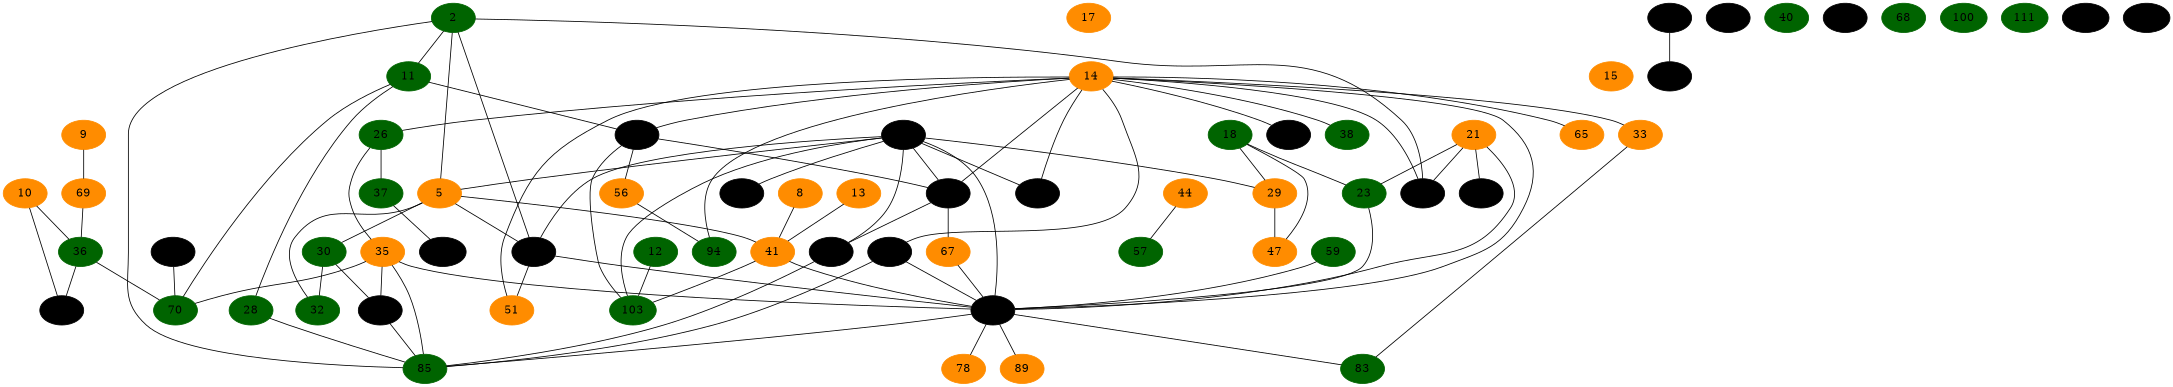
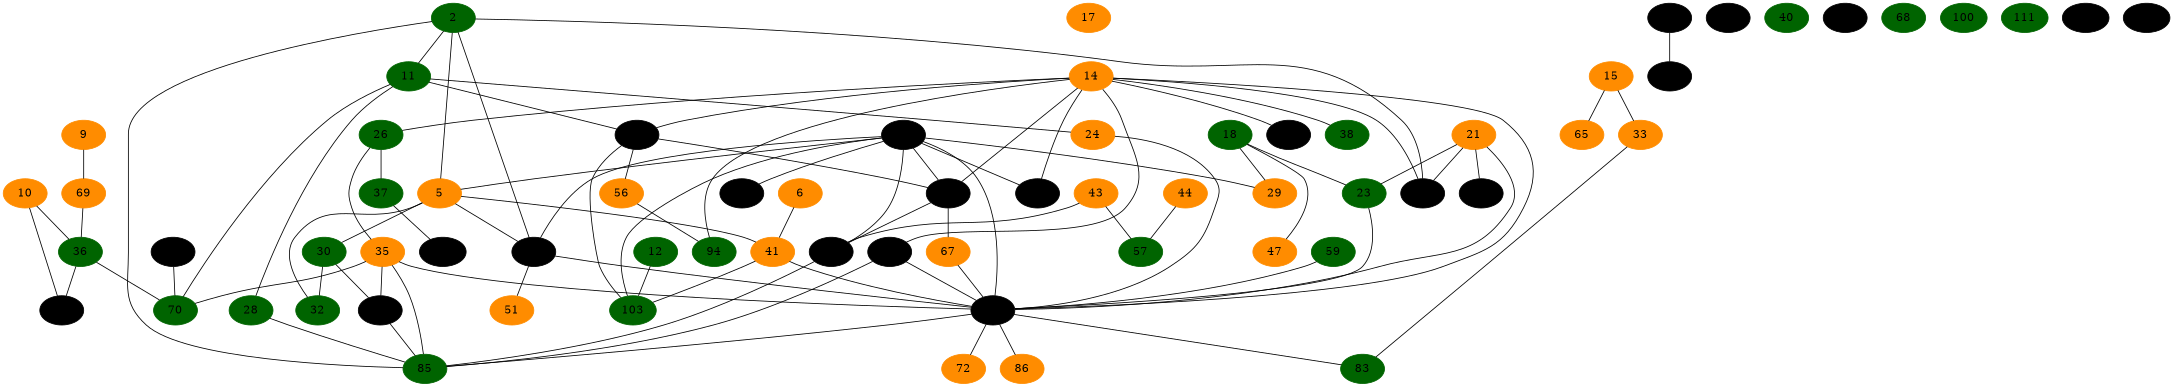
(1341, 87) -> (1597, 106)
(744, 91) -> none
(1485, 101) -> (1626, 106)
none -> (1093, 135)
(800, 193) -> (800, 193)
(859, 193) -> none
none -> (1096, 193)
(1275, 223) -> none
(964, 369) -> (964, 369)
(1022, 369) -> (1022, 369)
